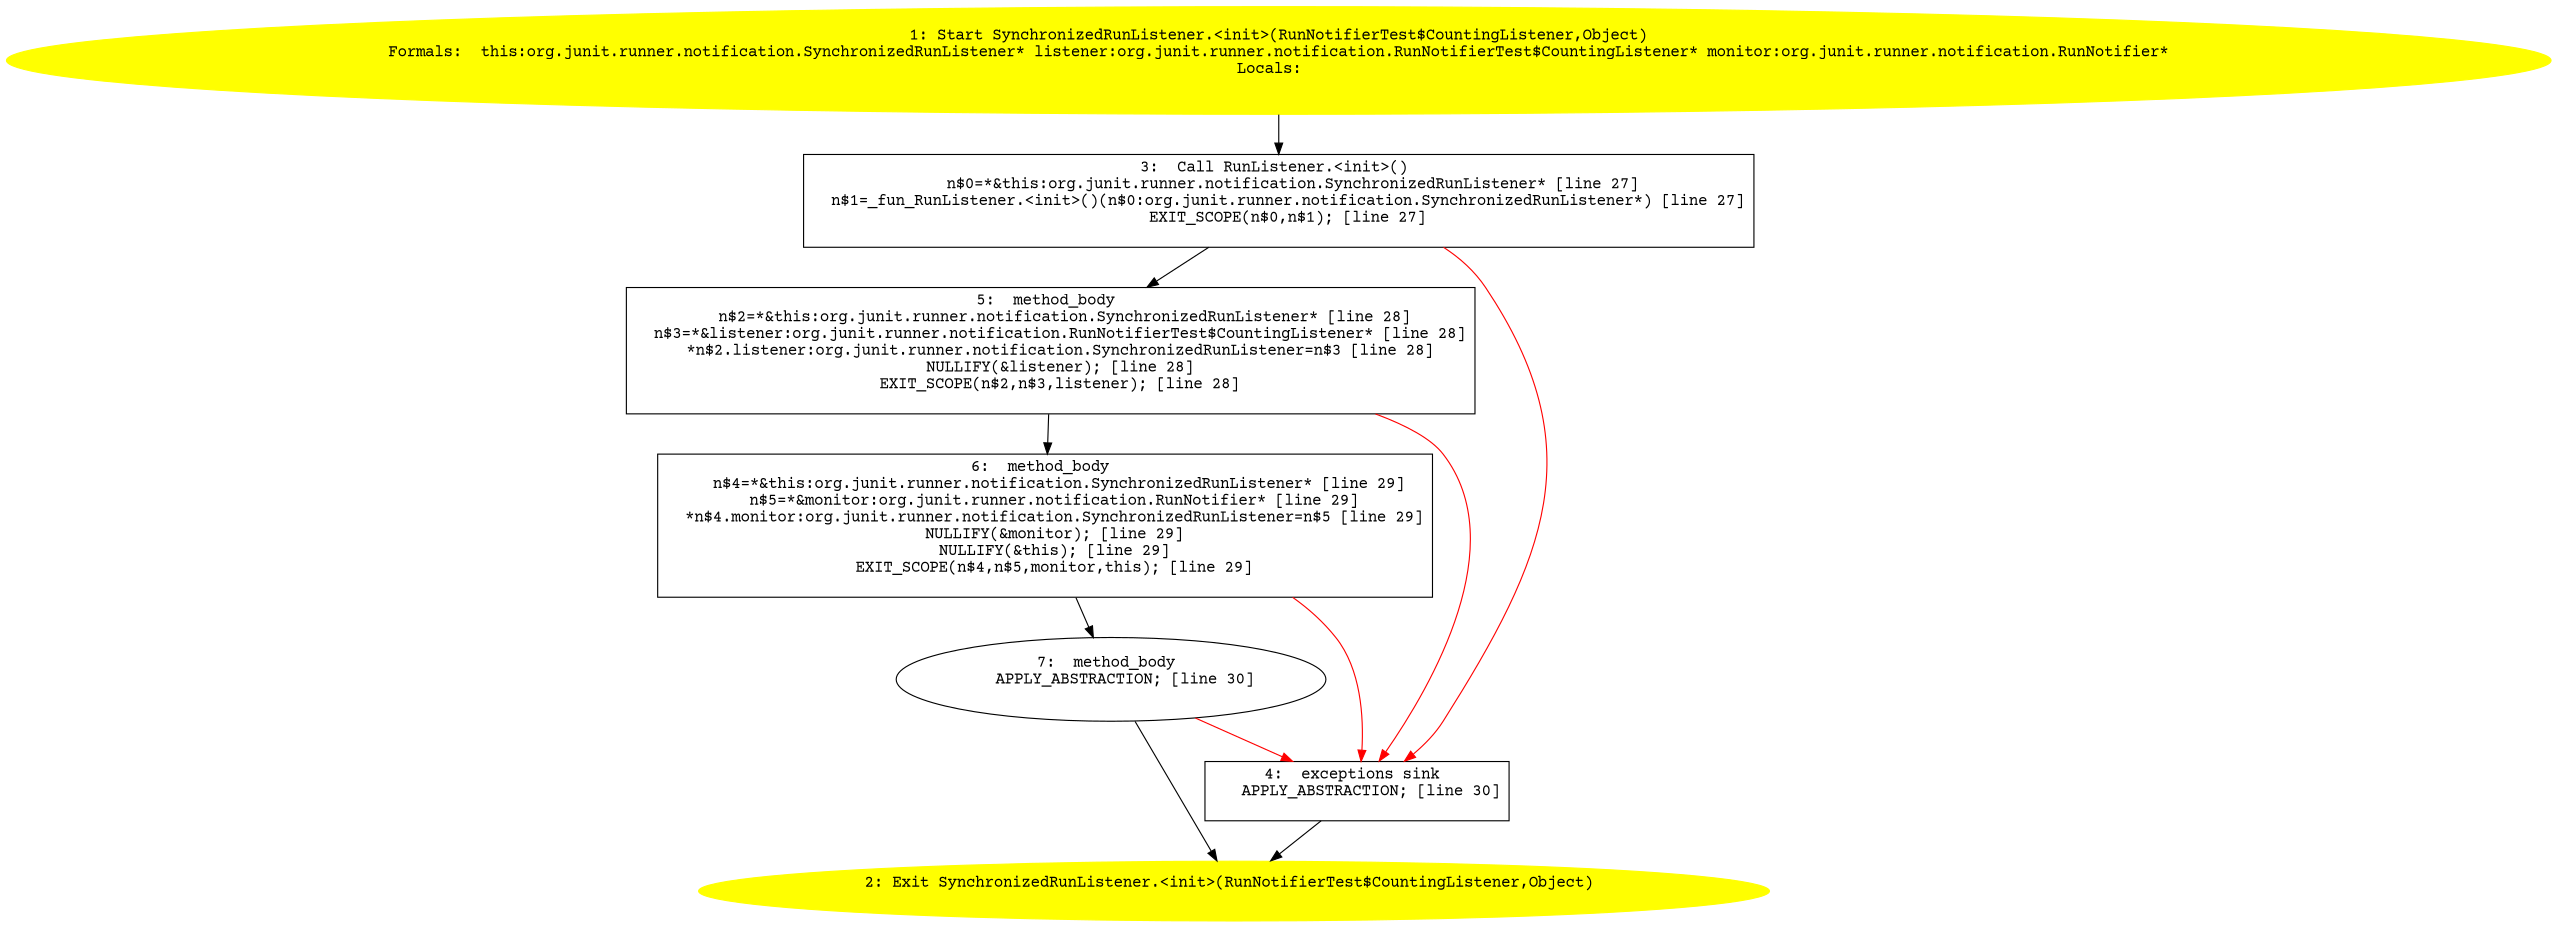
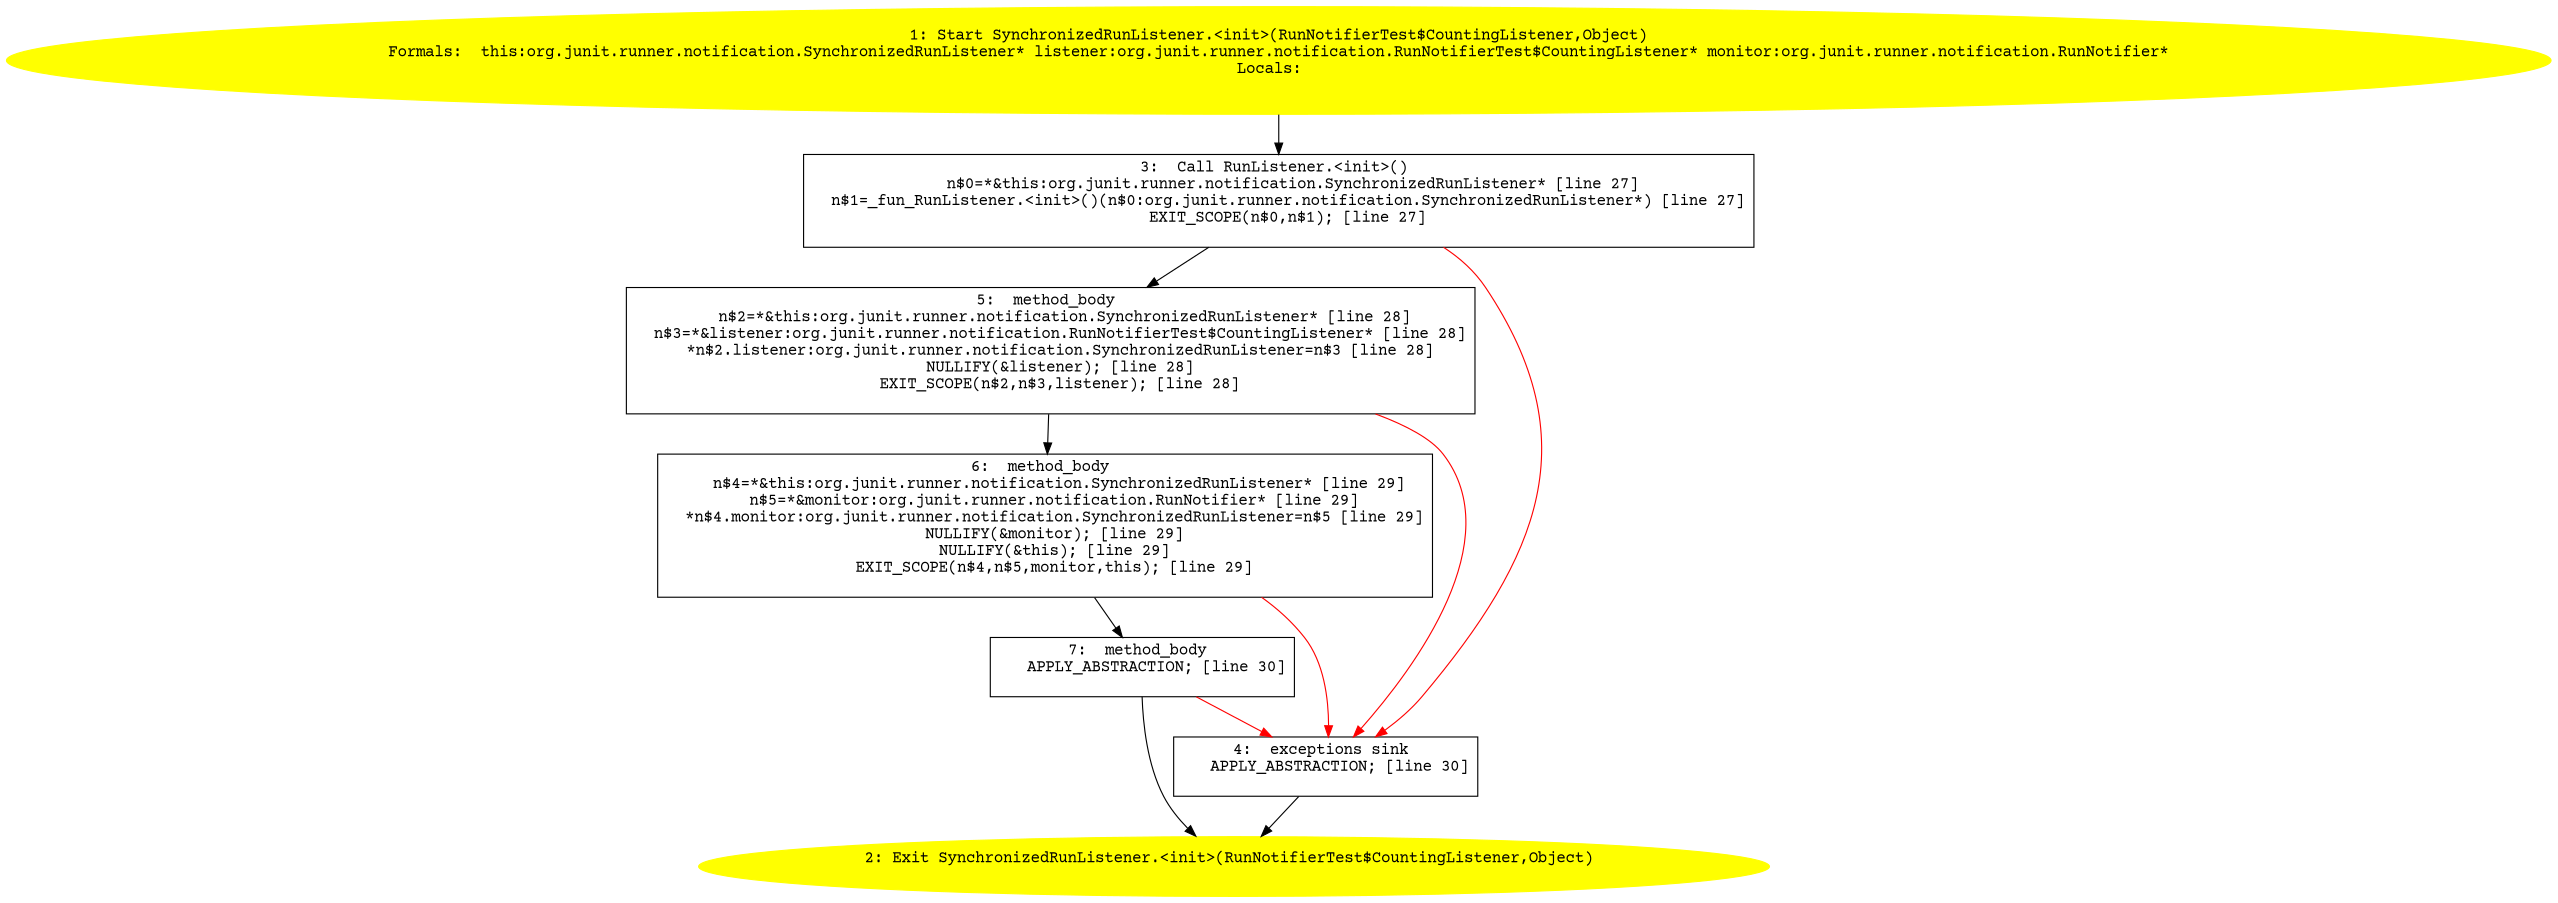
(1111, 679) -> (1142, 667)
